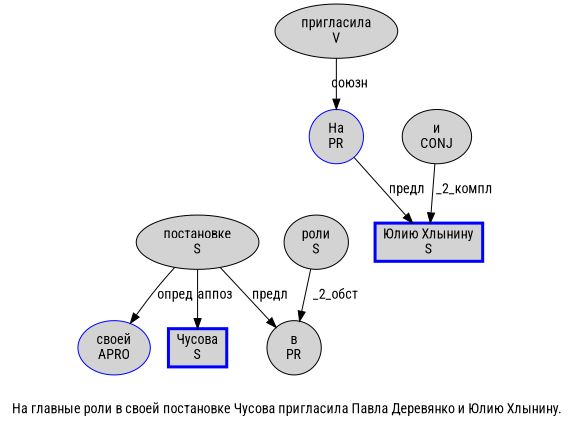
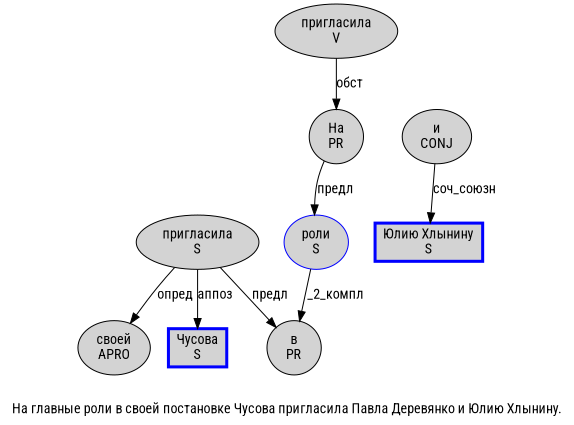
(350, 84) -> (350, 84)
(336, 137) -> (336, 137)
(380, 186) -> (317, 182)
(465, 189) -> (465, 189)
(198, 242) -> (198, 242)
(316, 242) -> (316, 242)
(336, 295) -> (336, 295)
(114, 348) -> (114, 348)
